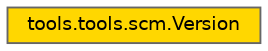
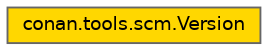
(134, 25) -> (134, 25)
